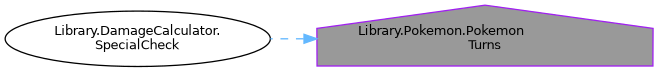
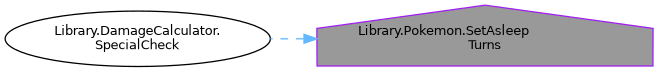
(485, 39) -> (485, 39)
